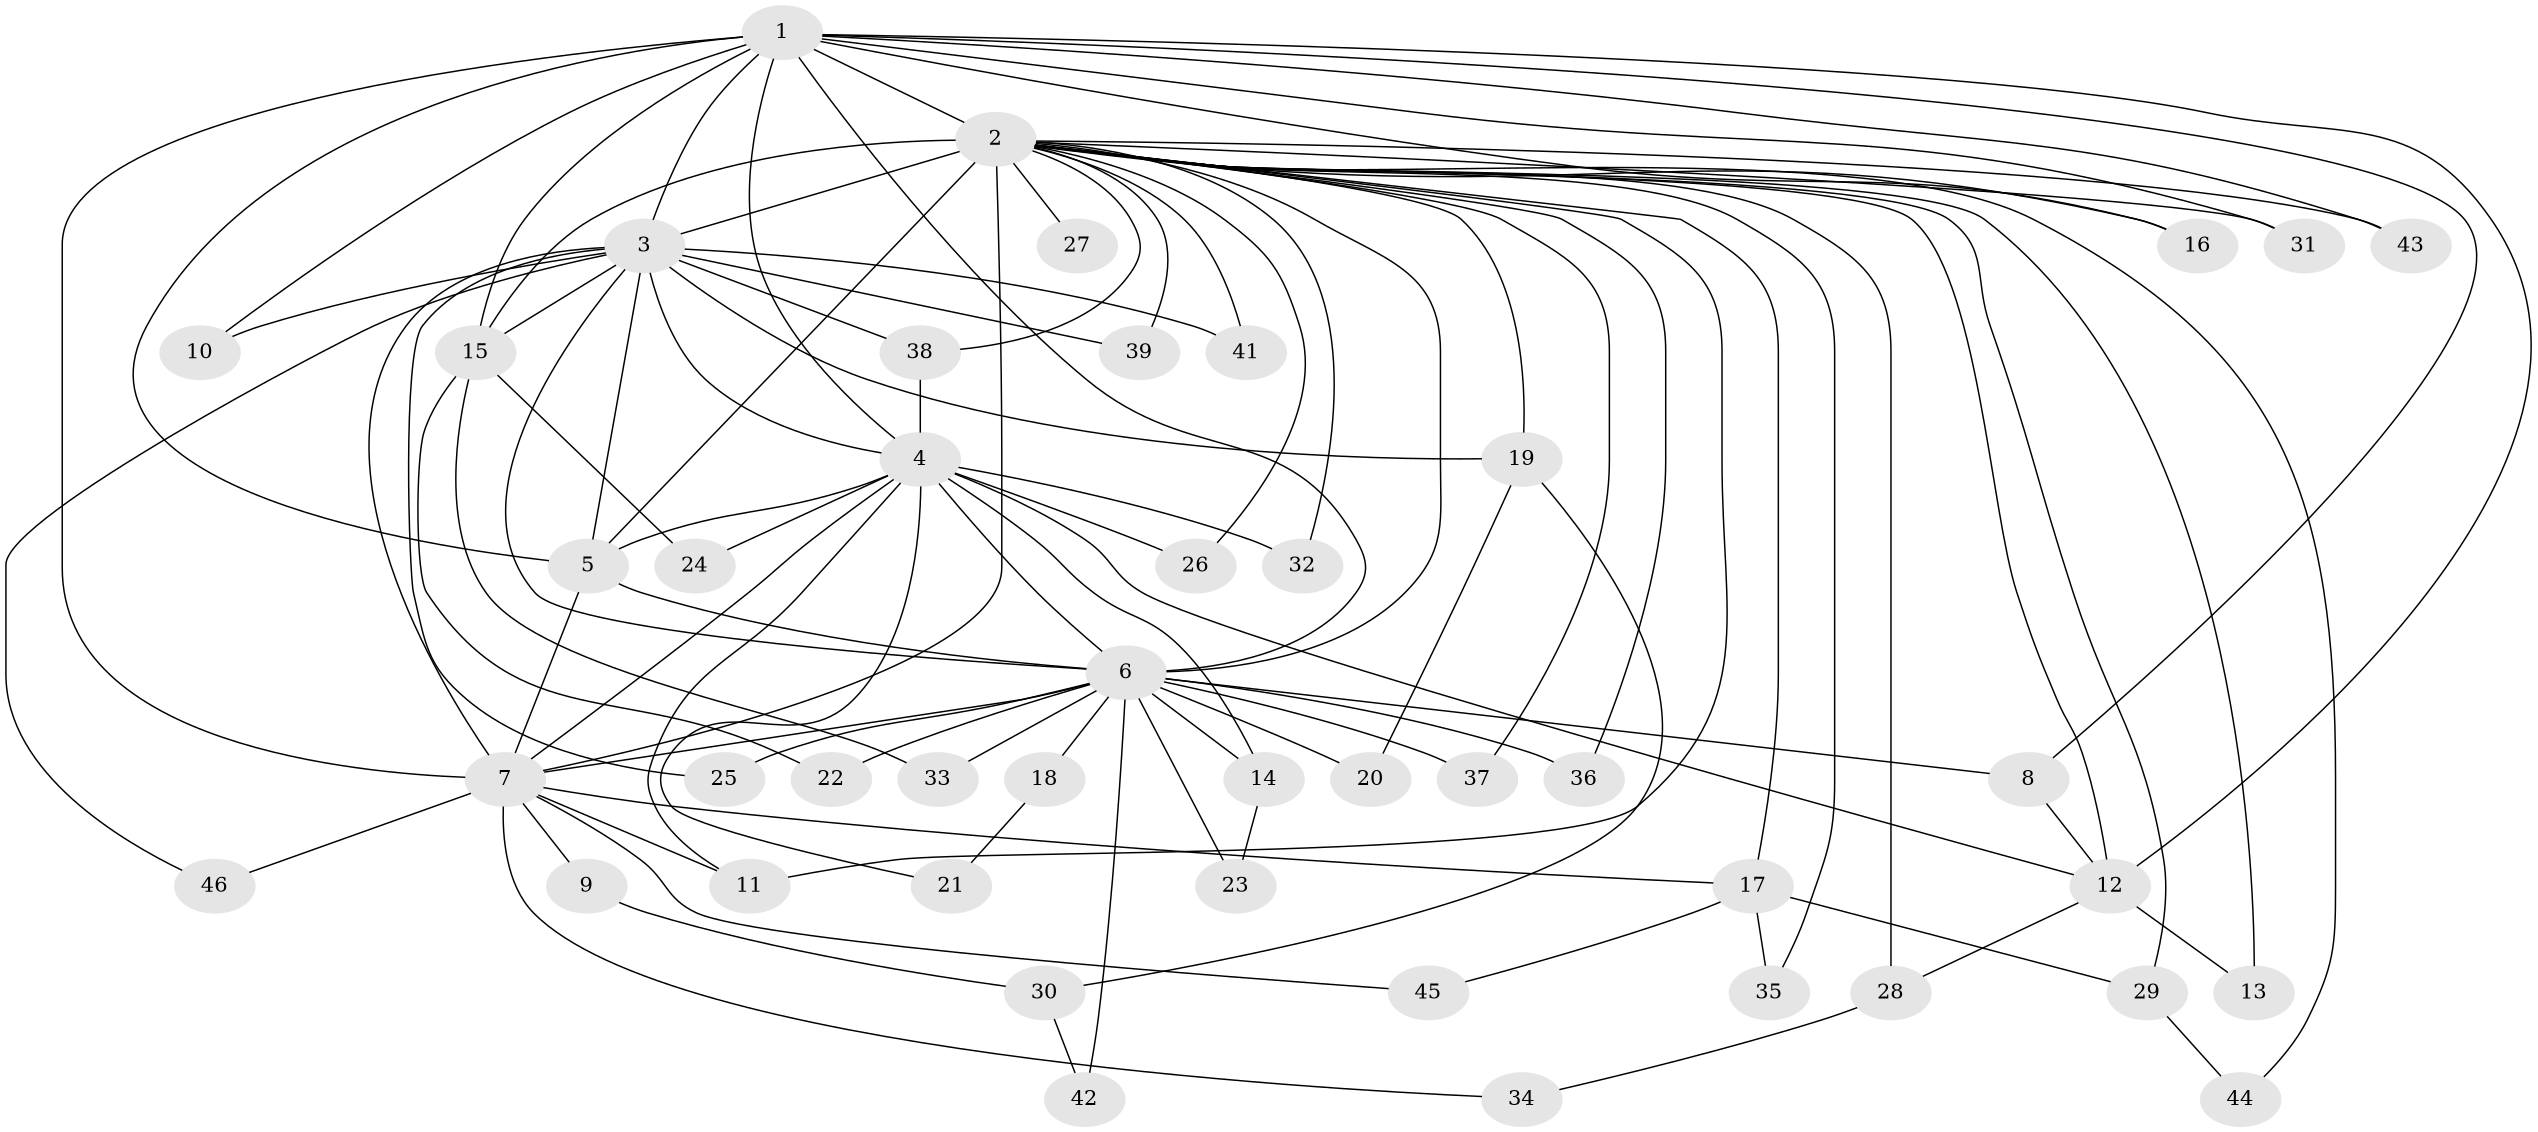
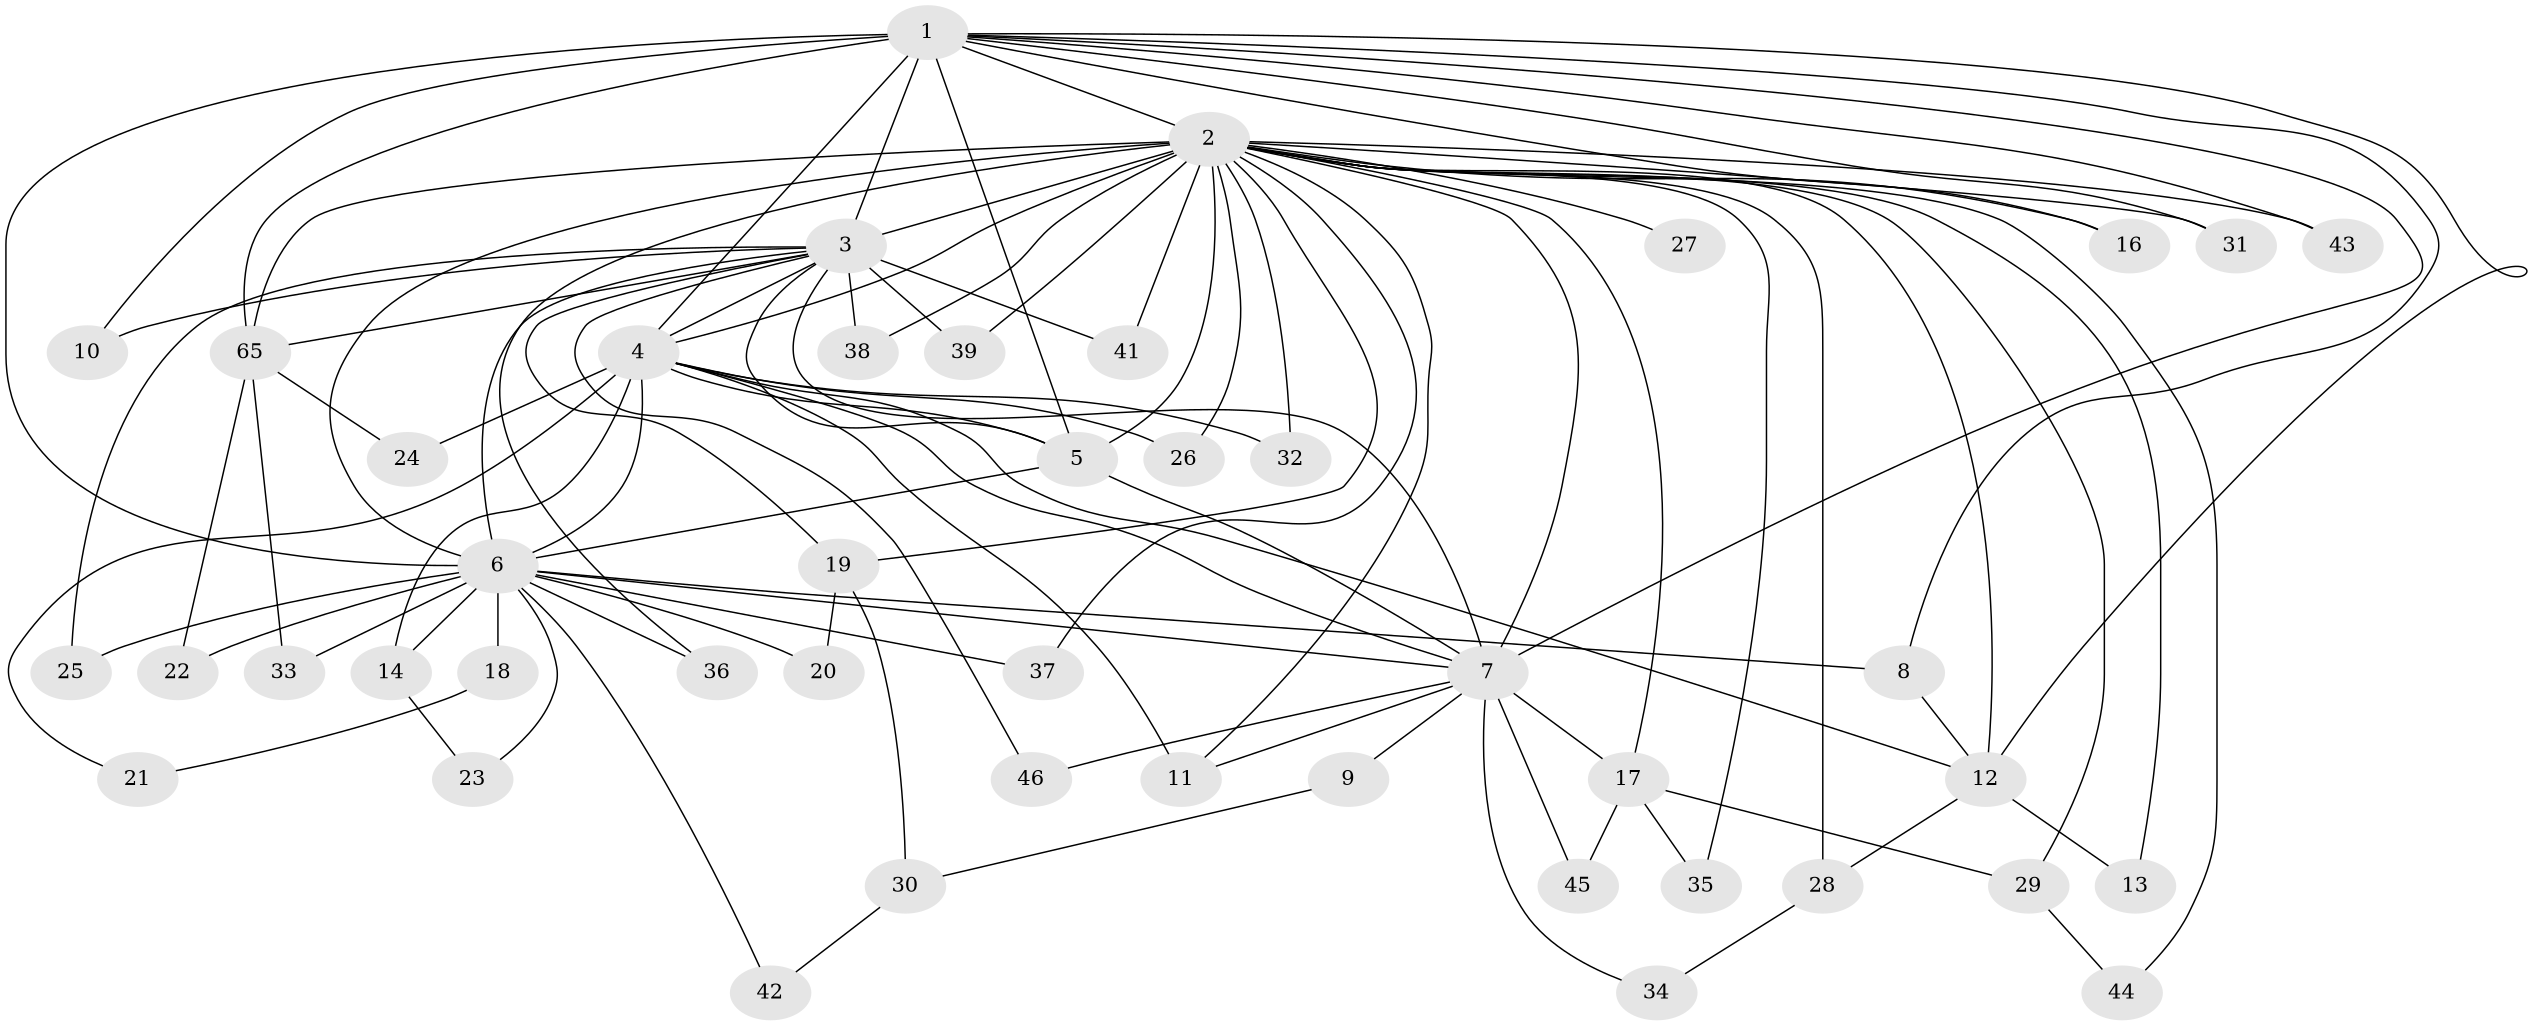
(476, 353) -> (250, 353)
(920, 406) -> (929, 259)
